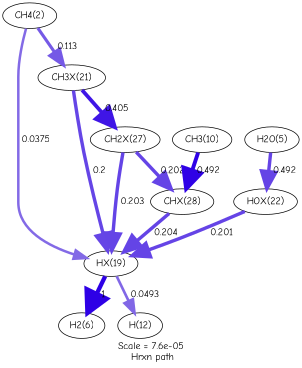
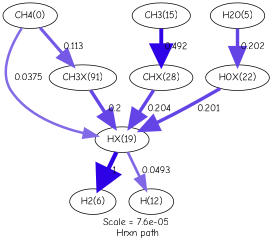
(30, 16) -> (30, 16)
(72, 78) -> (83, 78)
(125, 140) -> none
(202, 140) -> (161, 16)
(283, 171) -> (251, 47)
